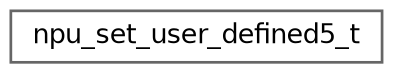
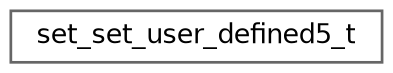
(196, 37) -> (196, 37)
